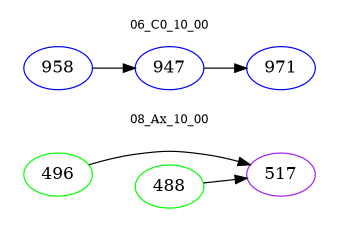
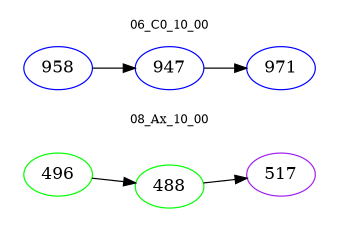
(164, 151) -> (108, 180)
